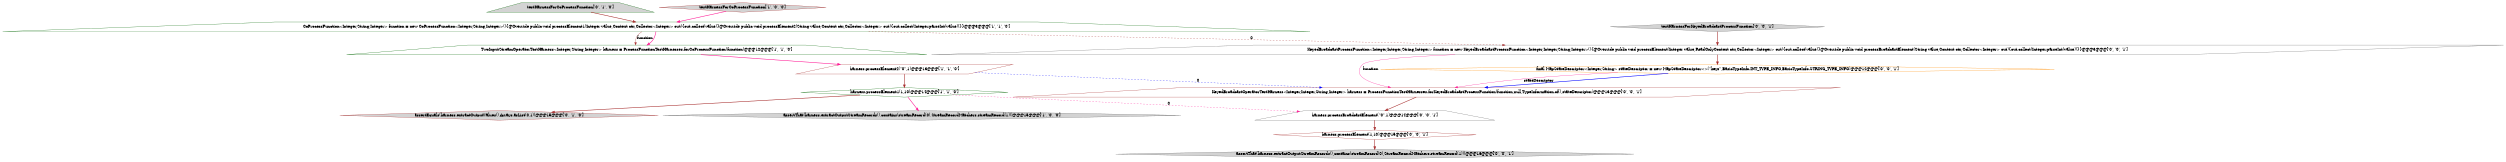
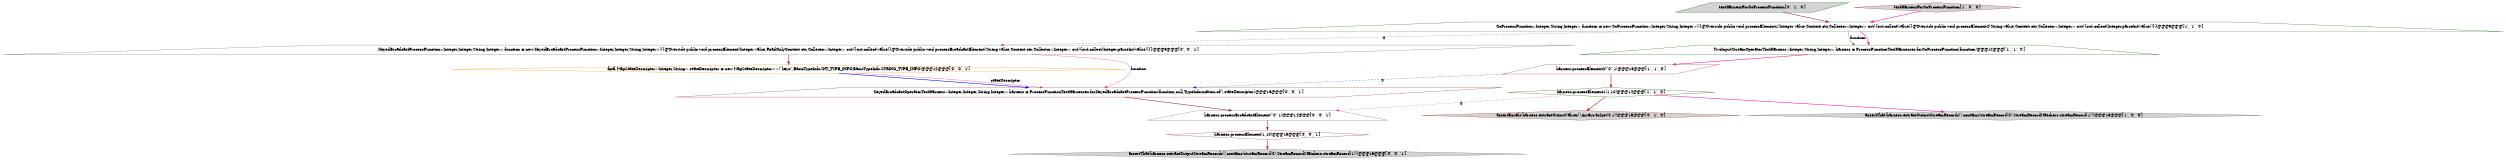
(570, 7) -> (1762, 7)
(1717, 27) -> none
